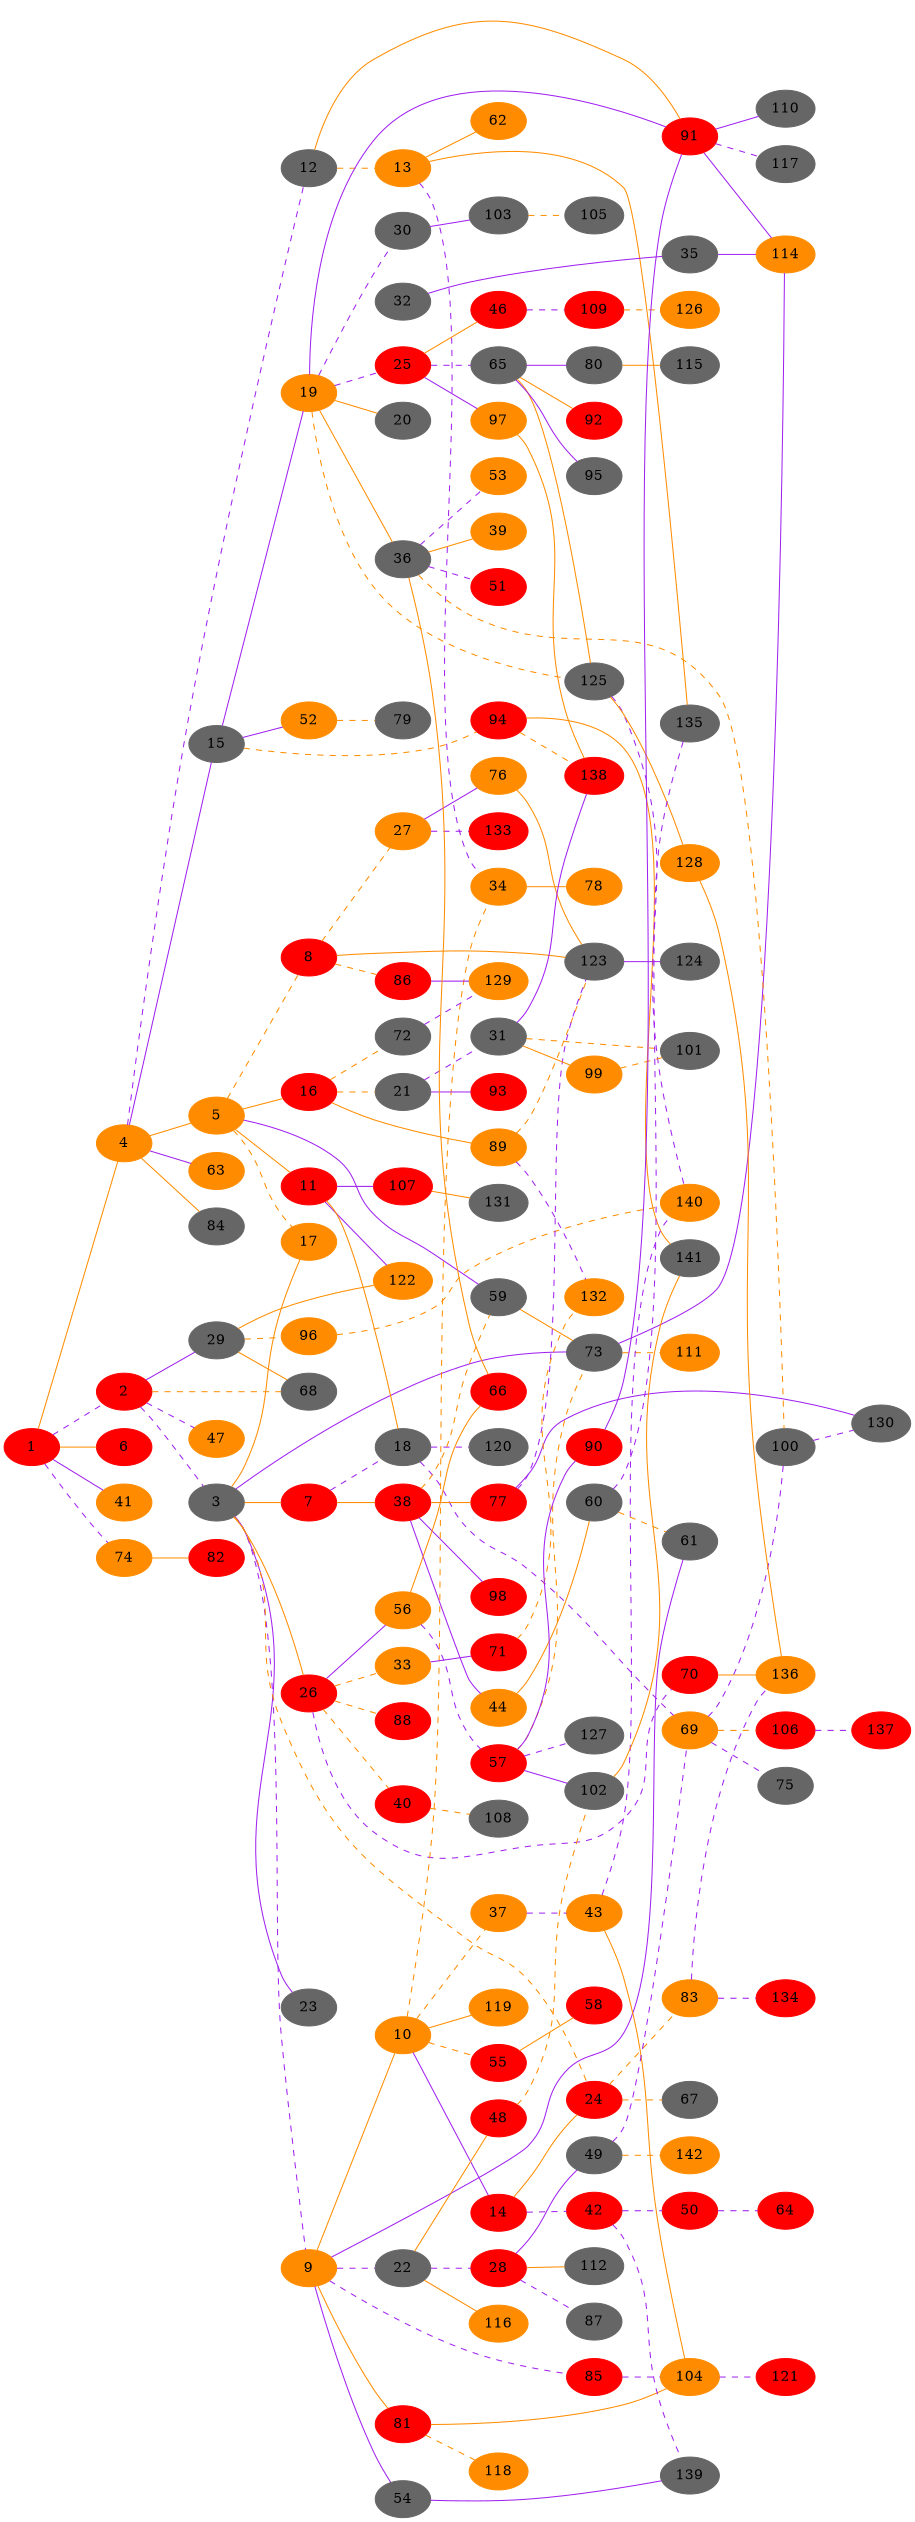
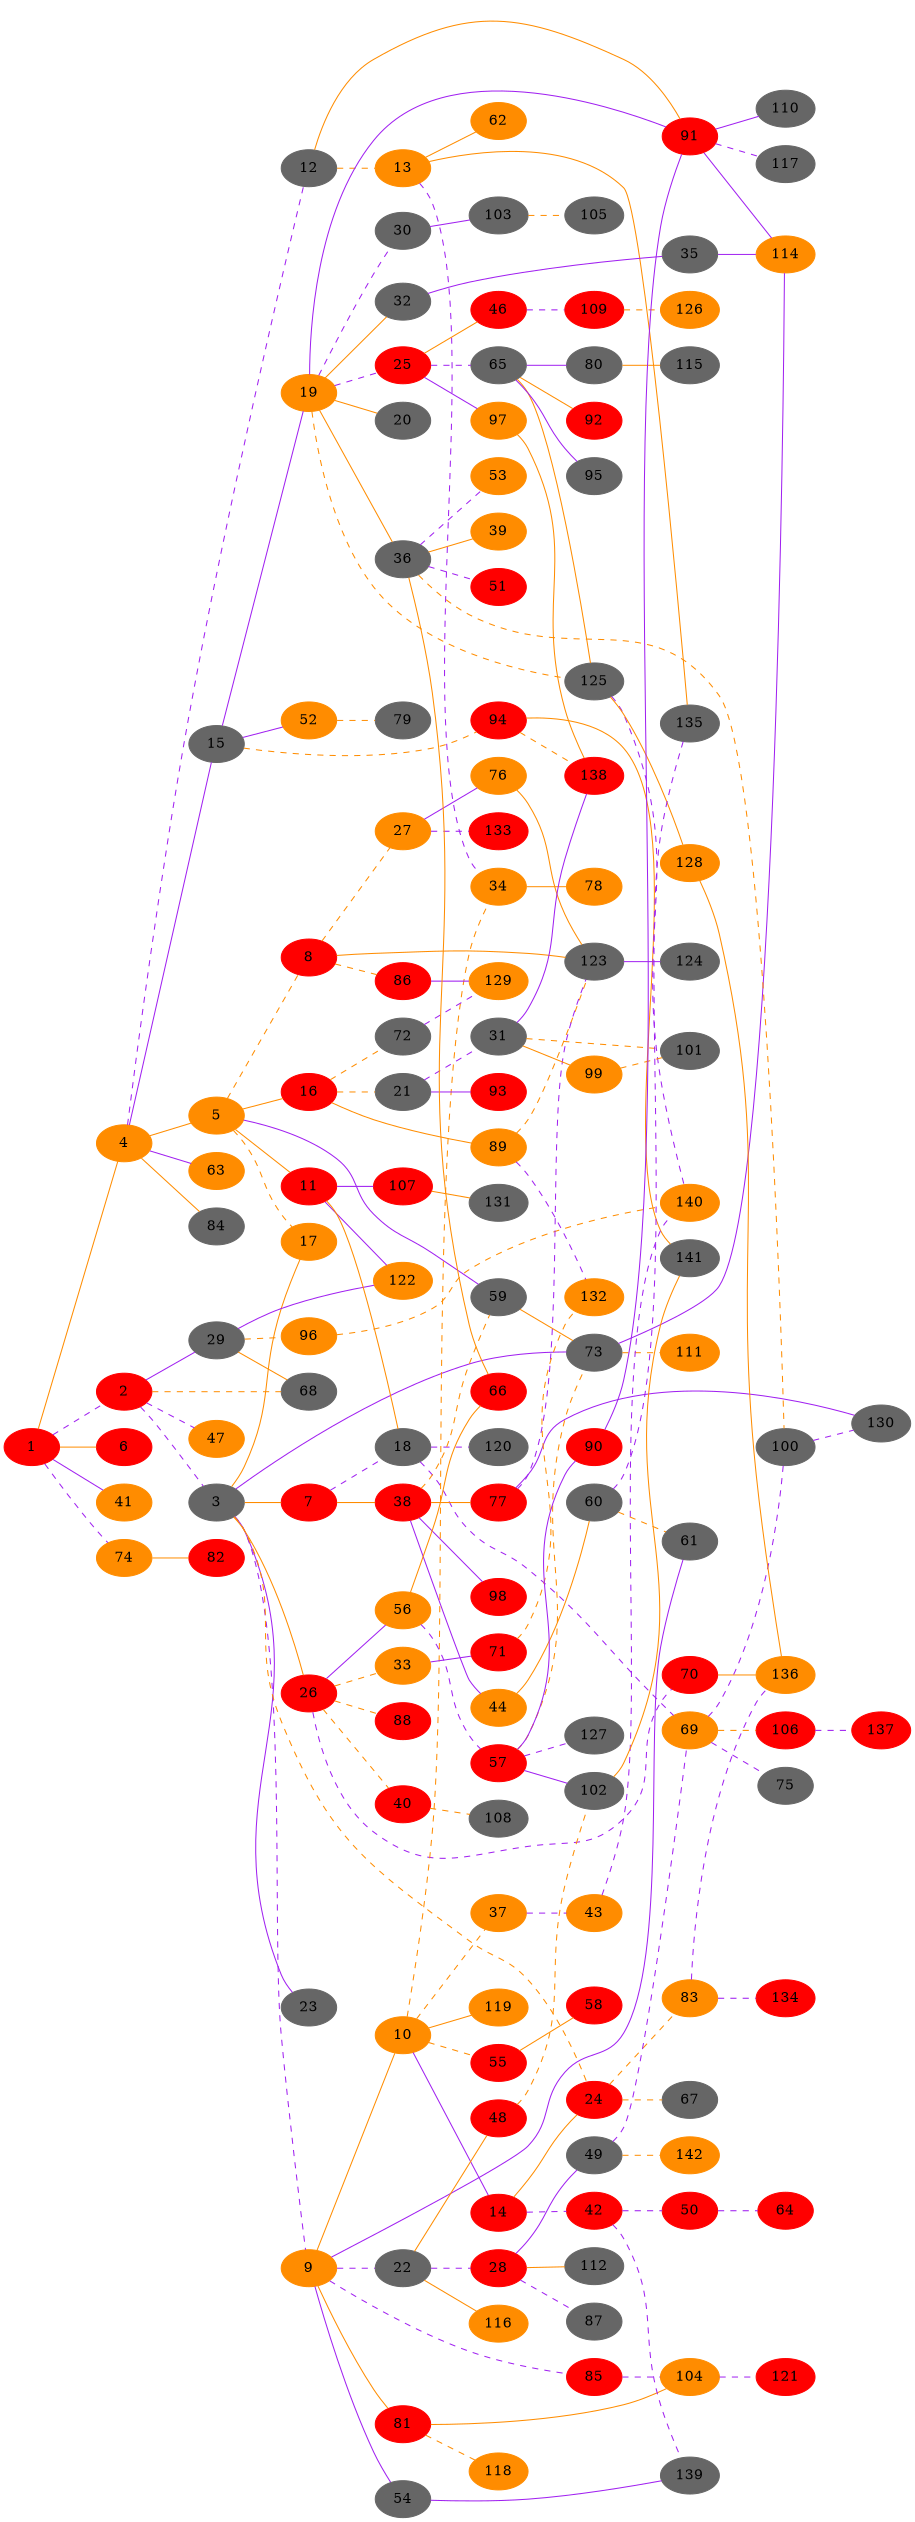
none -> (356, 347)
(304, 1301) -> (304, 1301)
(649, 2143) -> none
